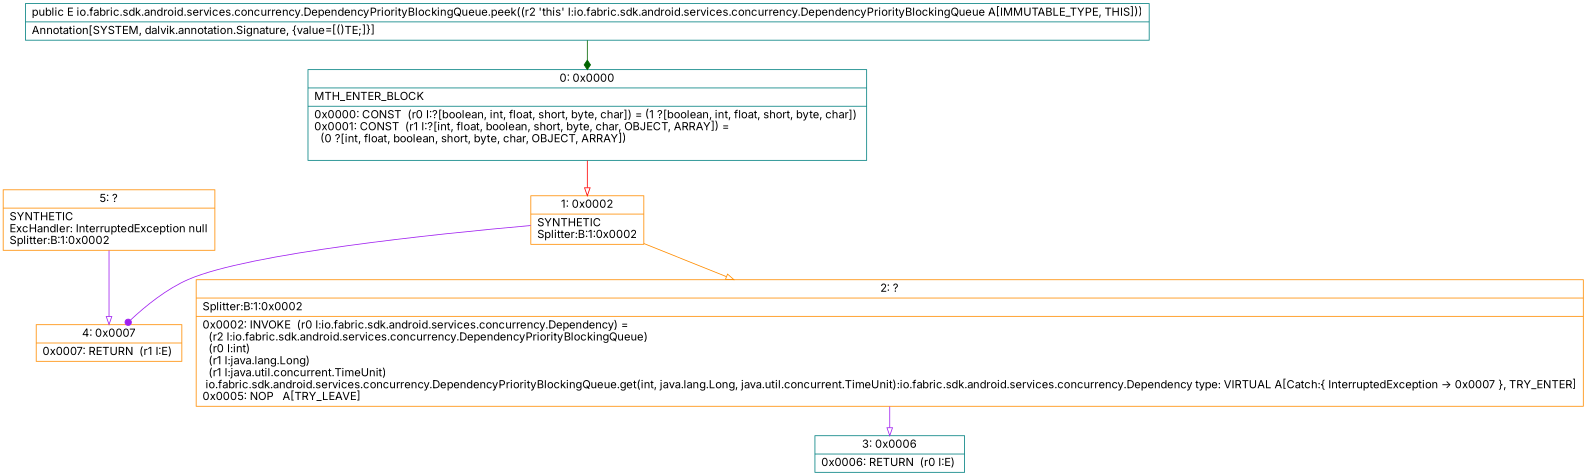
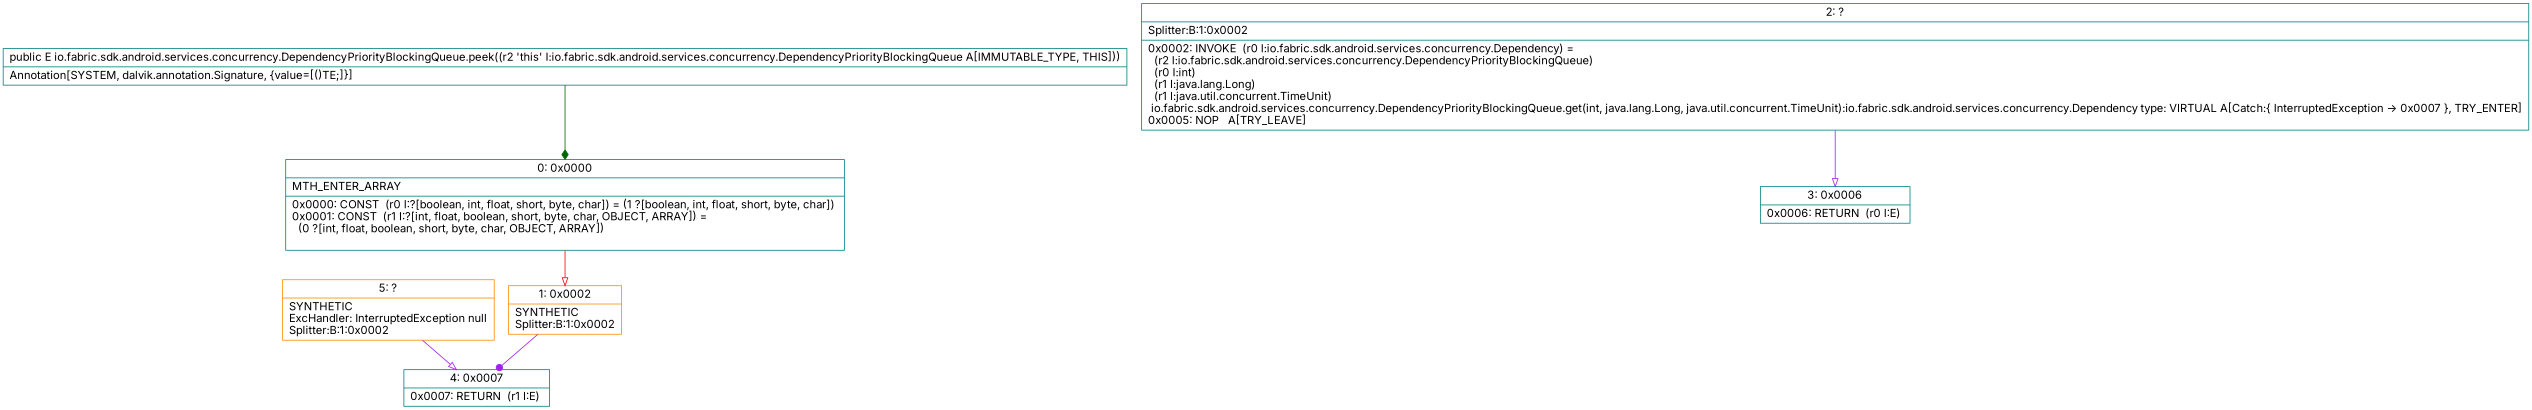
(370, 97) -> (347, 187)
(685, 260) -> none
(109, 343) -> (477, 388)
(890, 343) -> (1835, 67)
